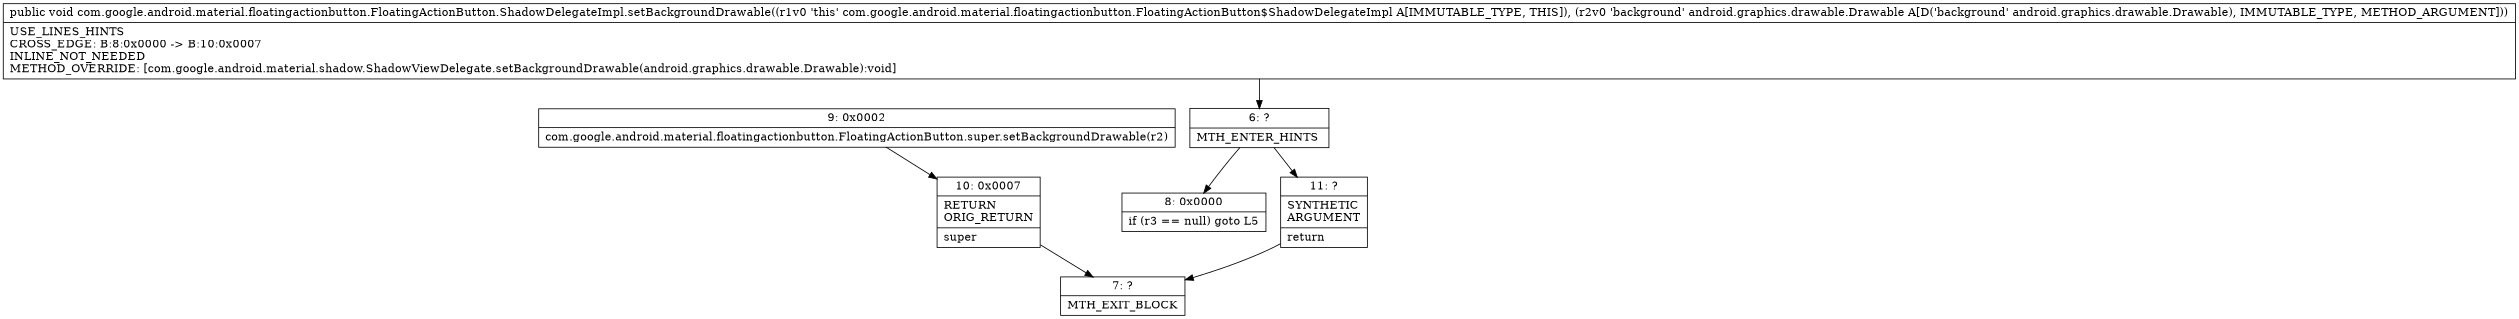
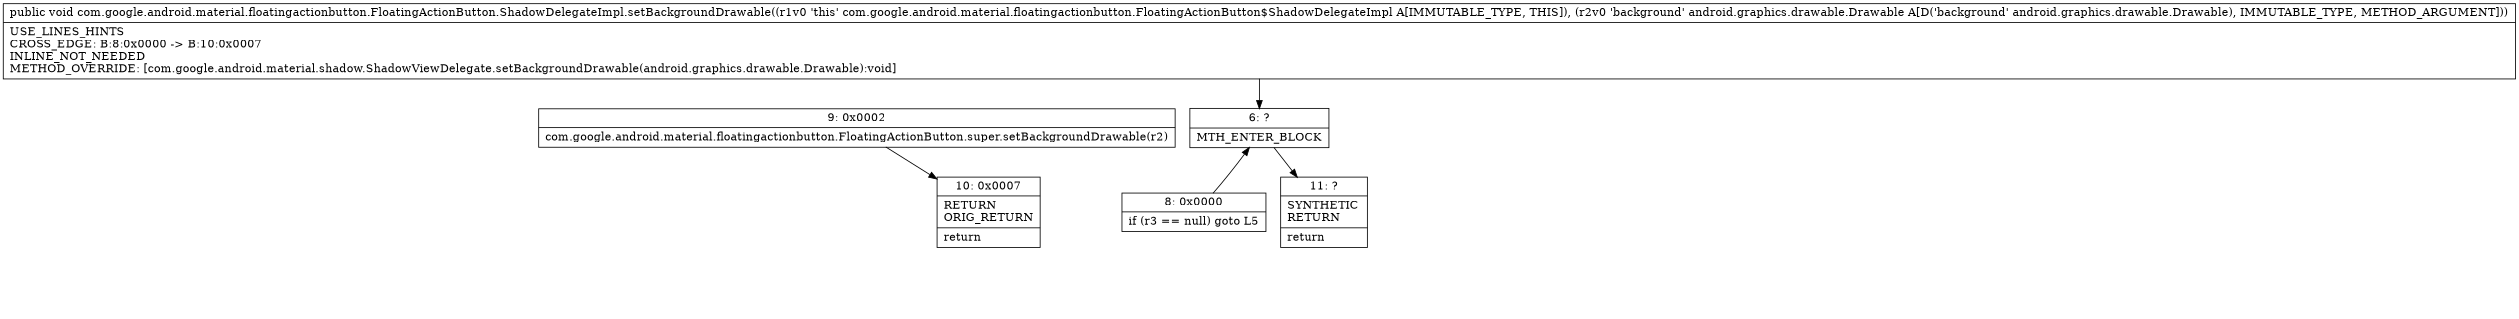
(1258, 137) -> (1259, 137)
(1224, 167) -> (1229, 174)
(1324, 218) -> (1314, 218)
(960, 237) -> (962, 237)
(1123, 296) -> none
